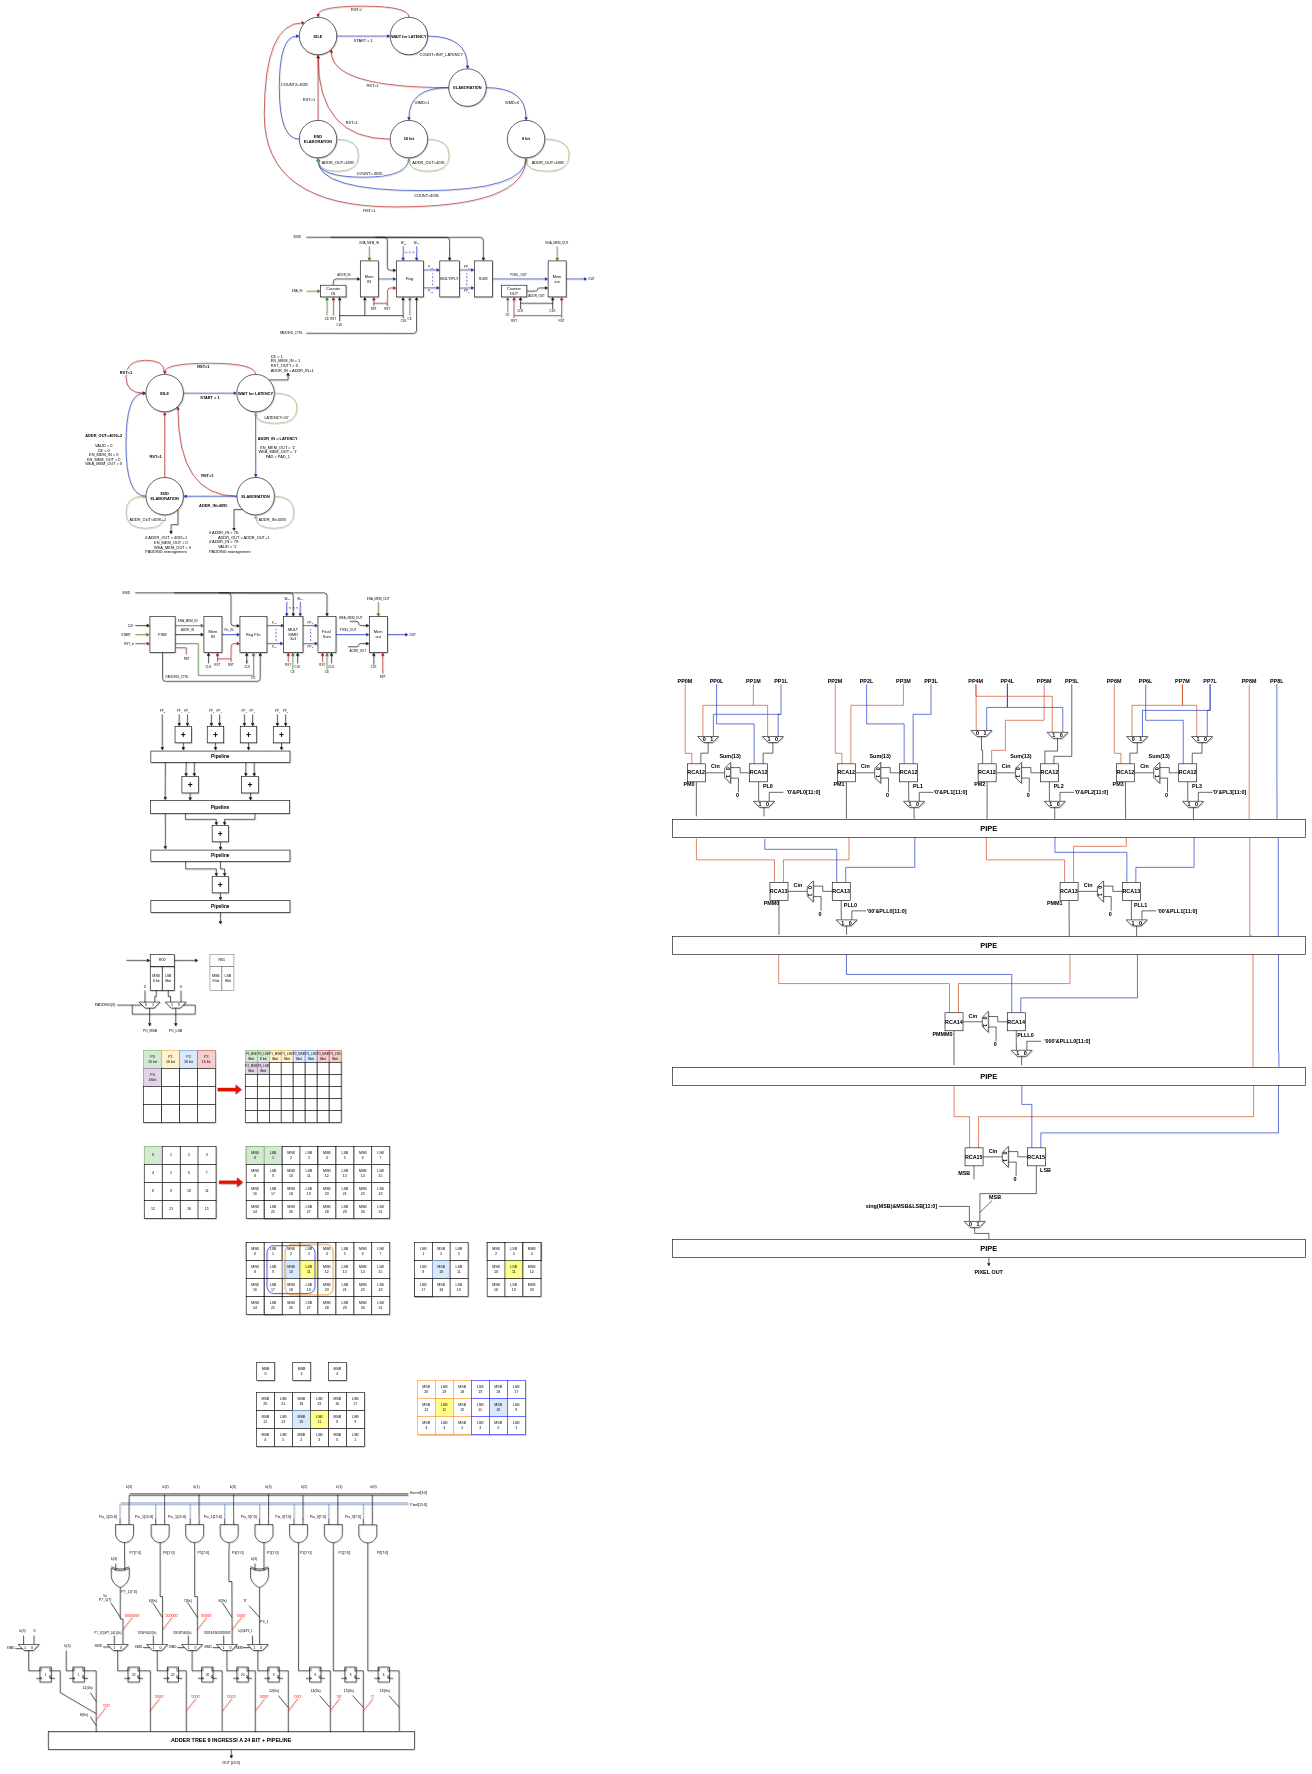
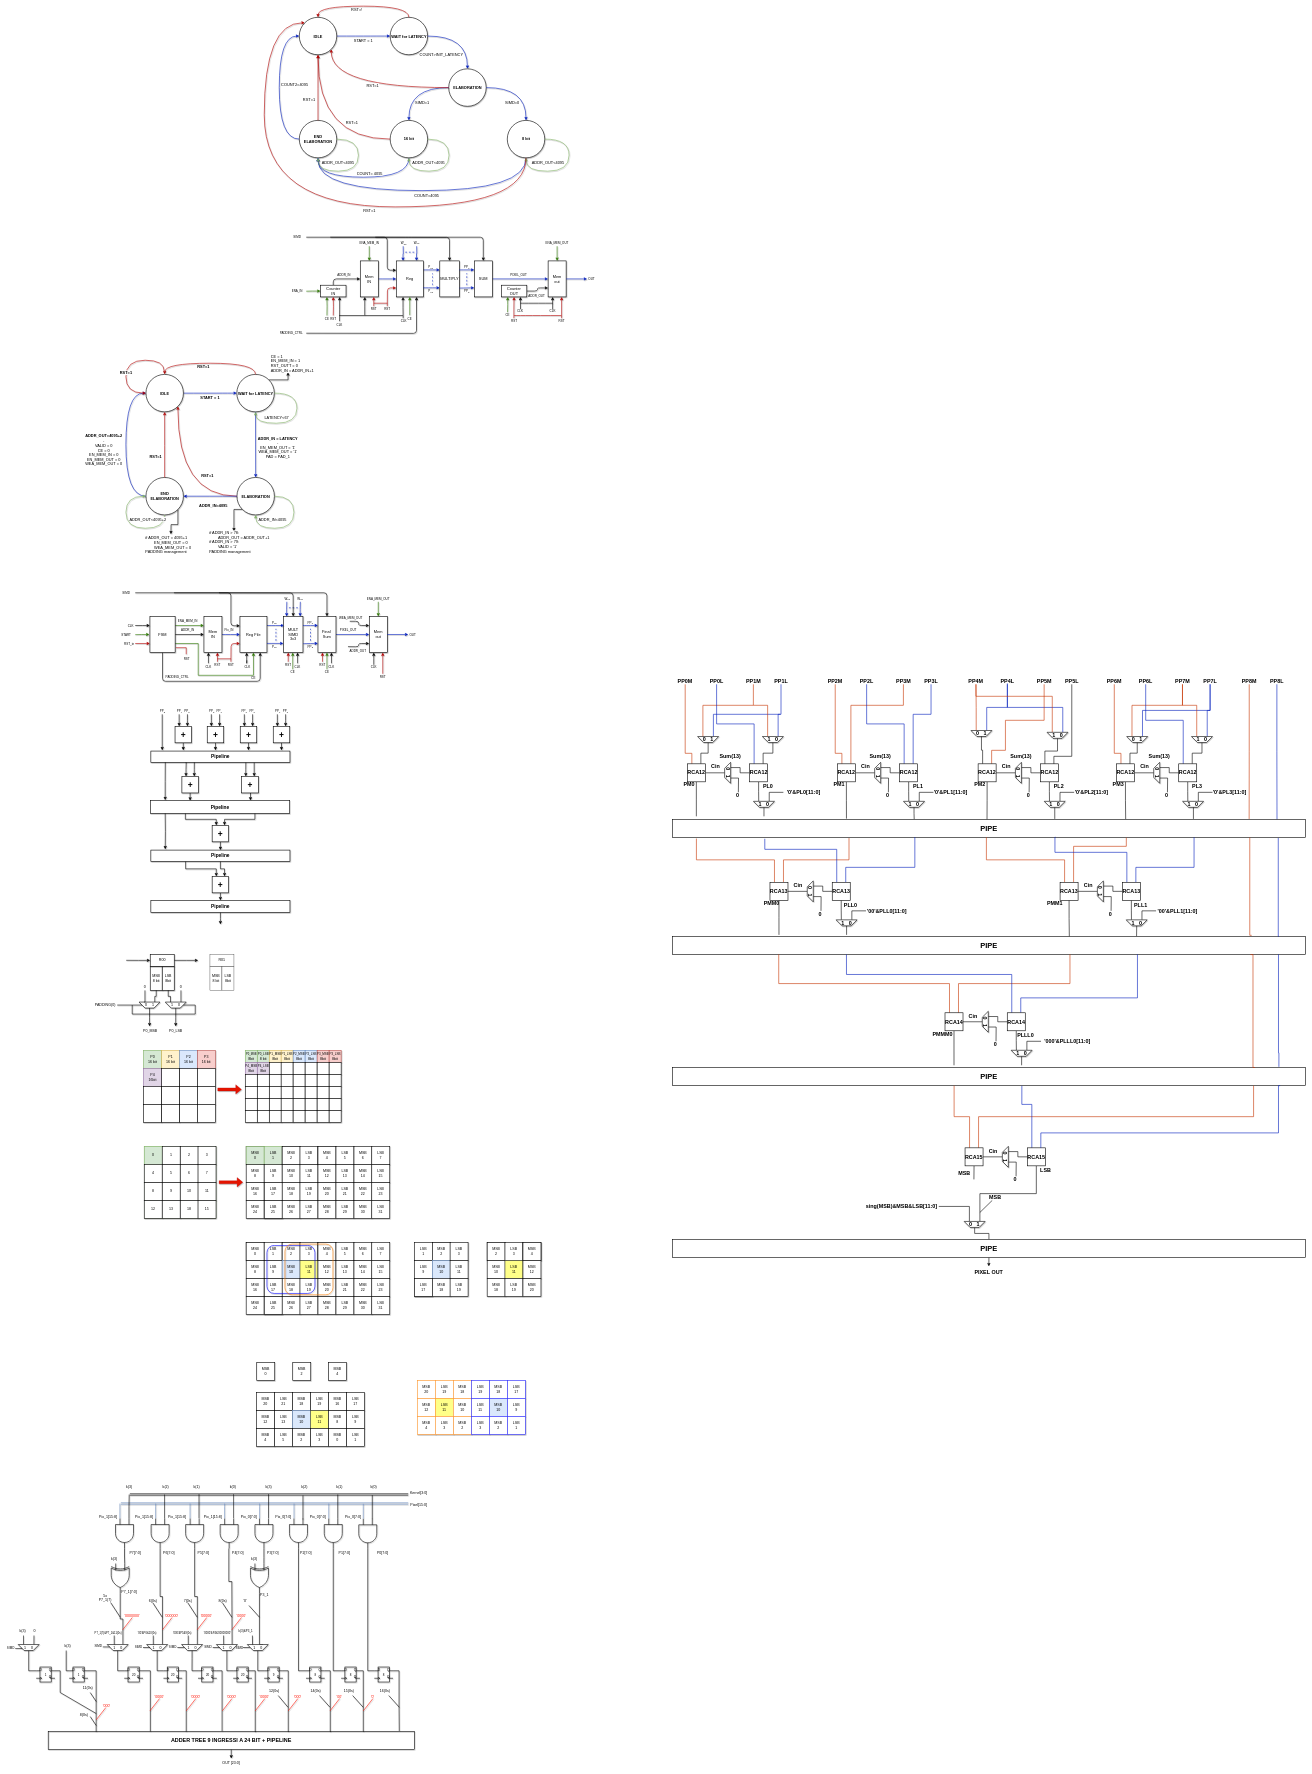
(264, 1622) -> (264, 1595)
